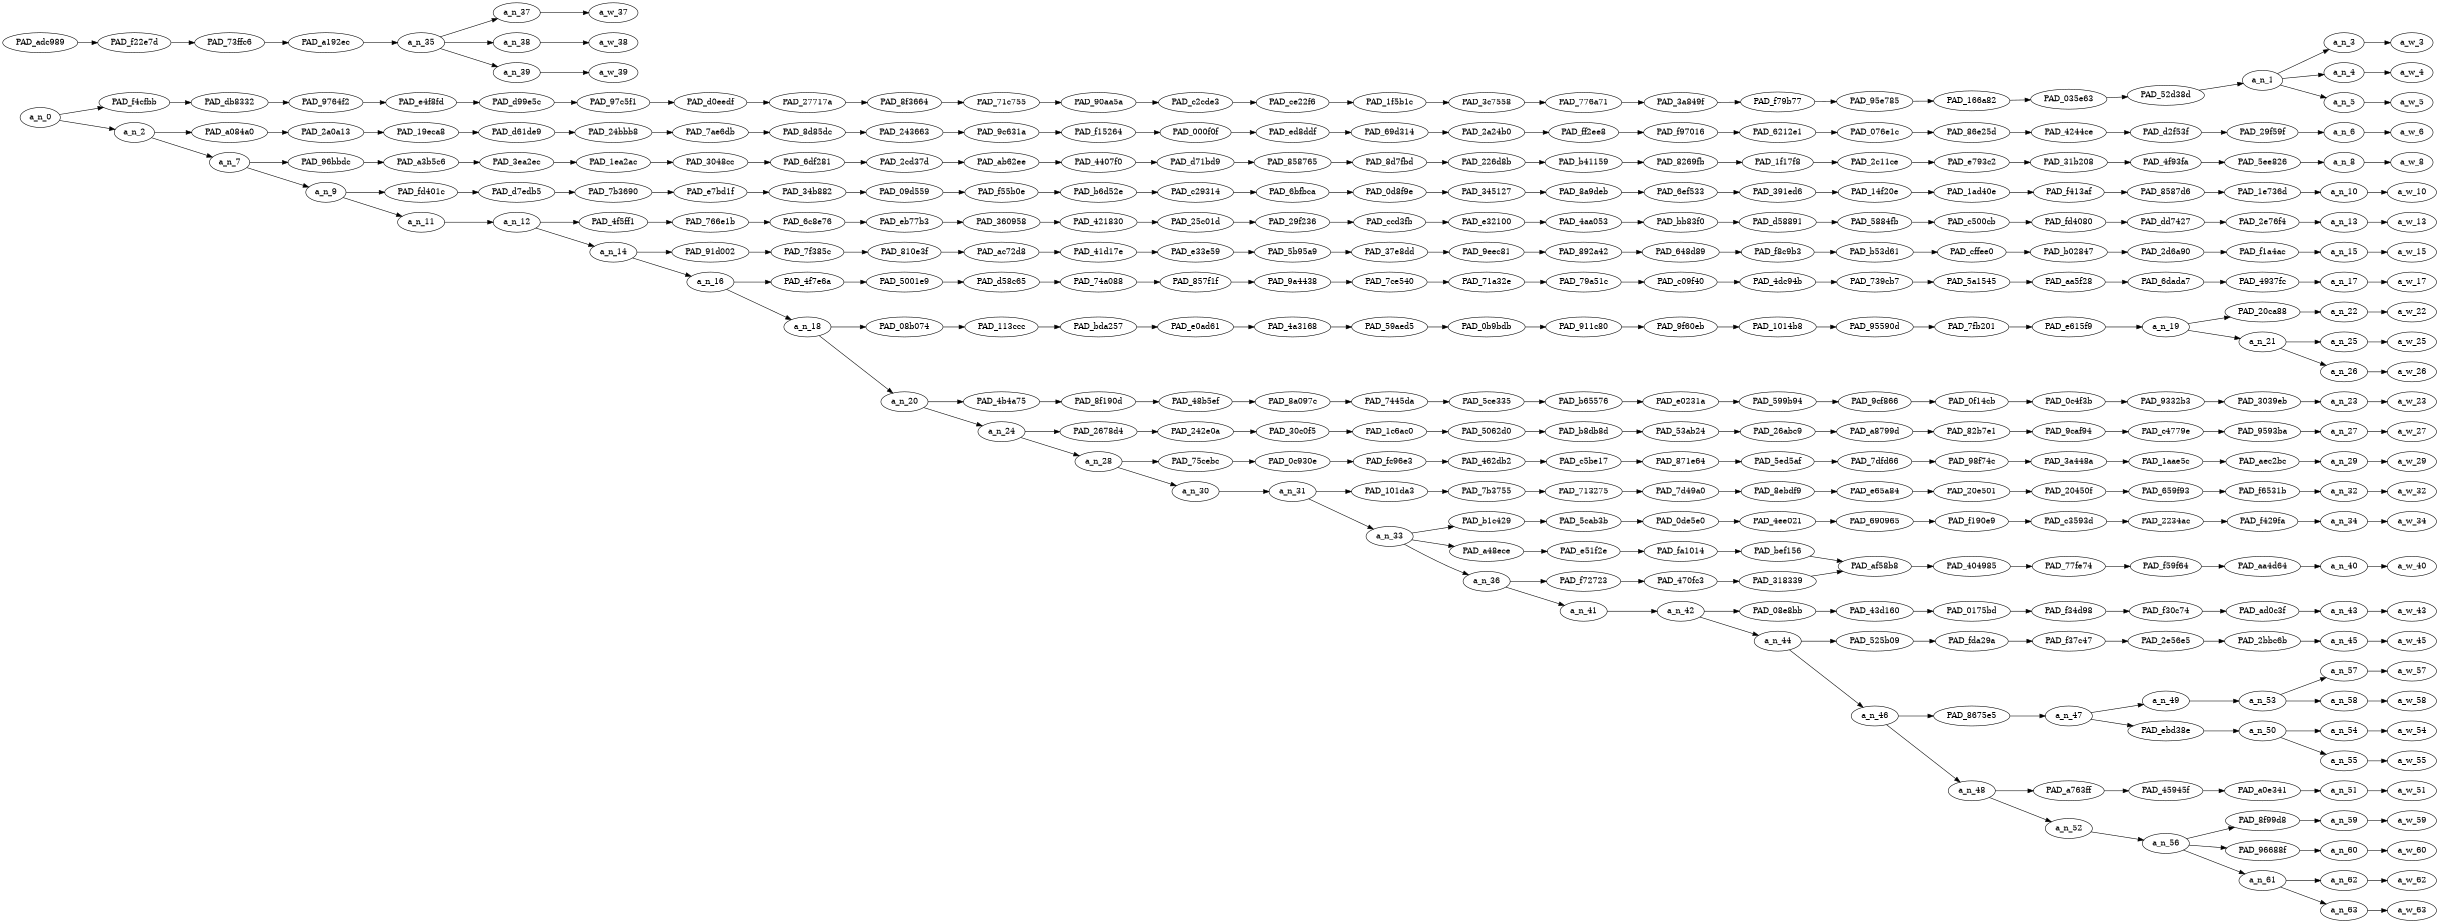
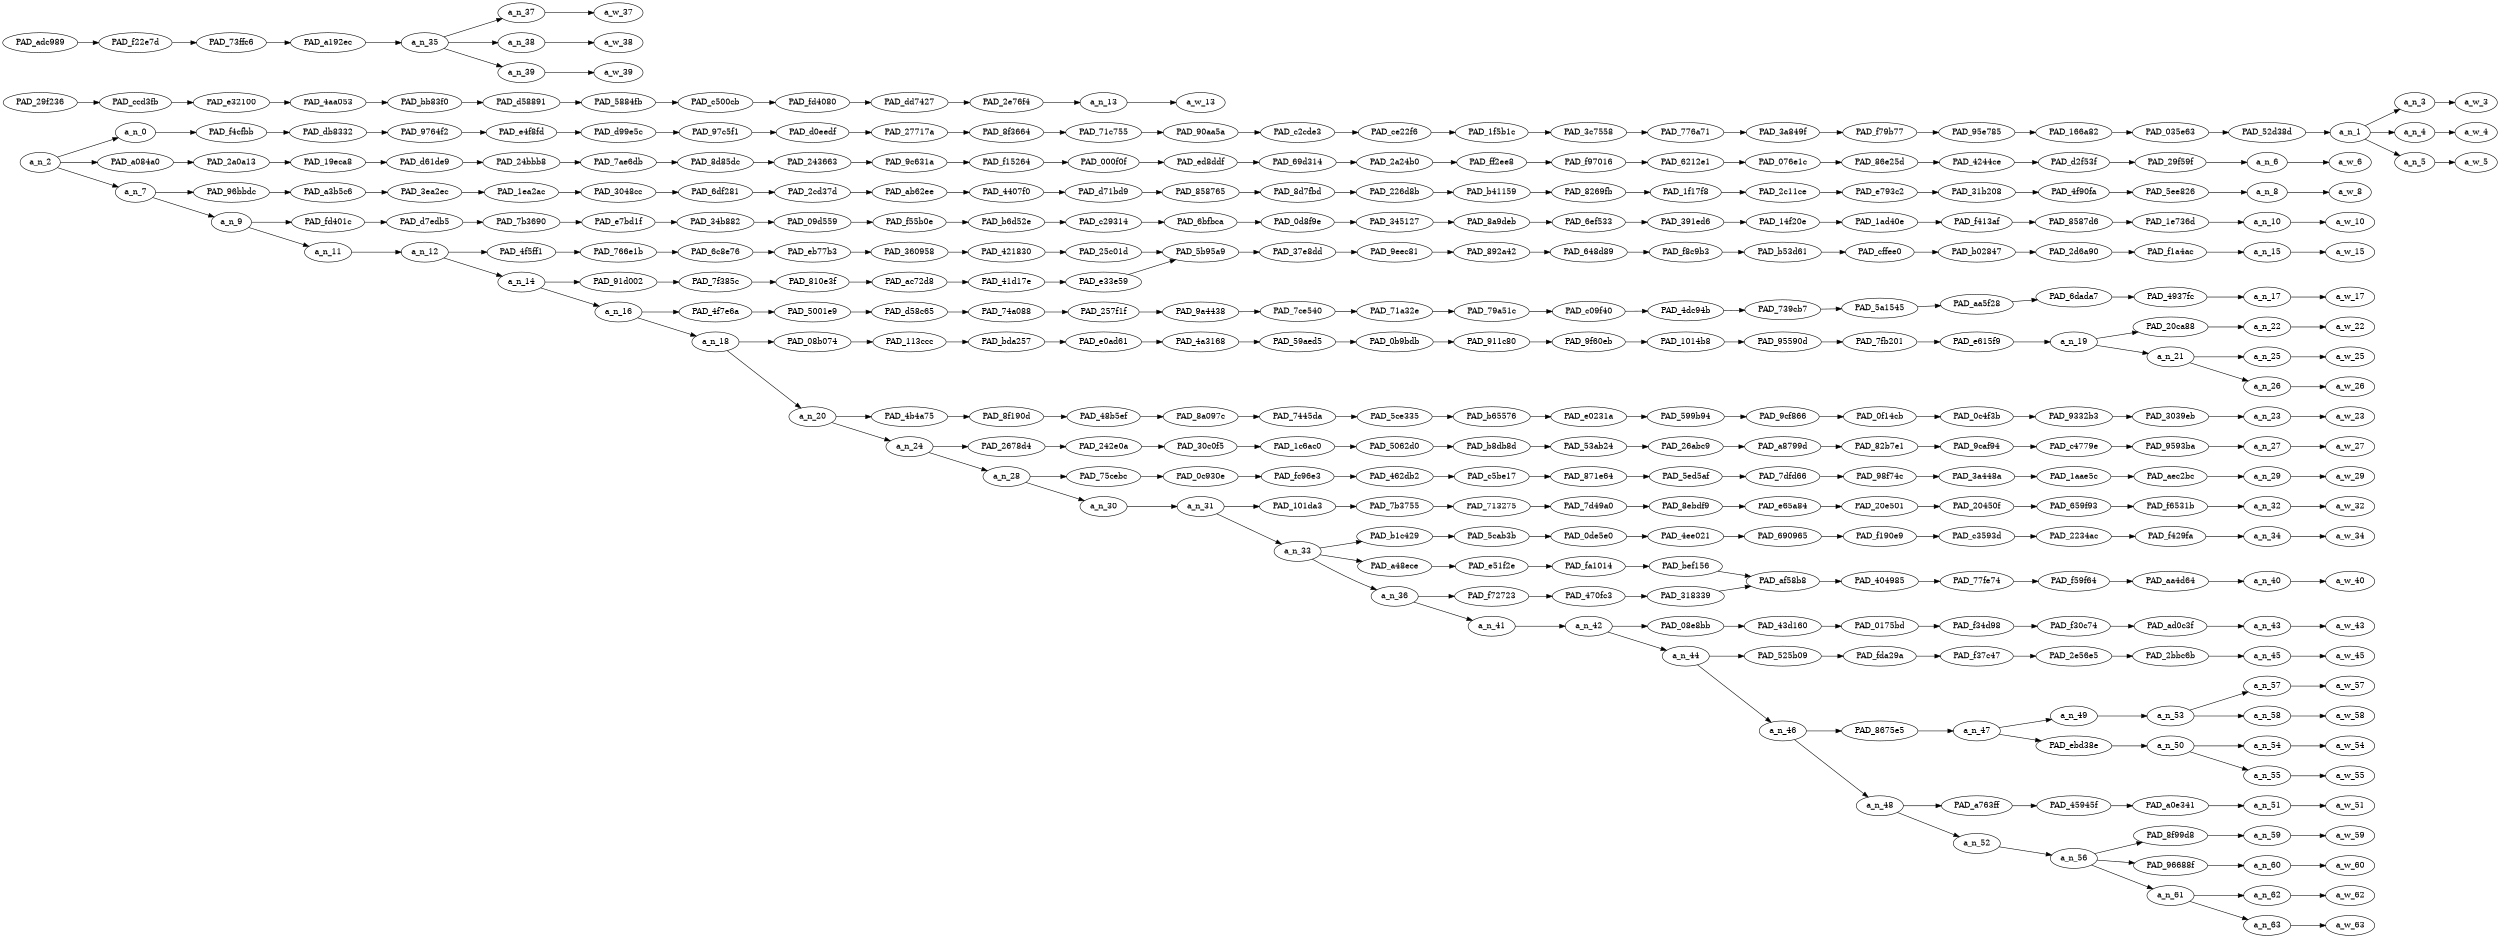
(85, 125) -> (85, 148)
(2166, 162) -> (2074, 192)
(1242, 222) -> (1149, 252)
(1196, 282) -> (1104, 312)
